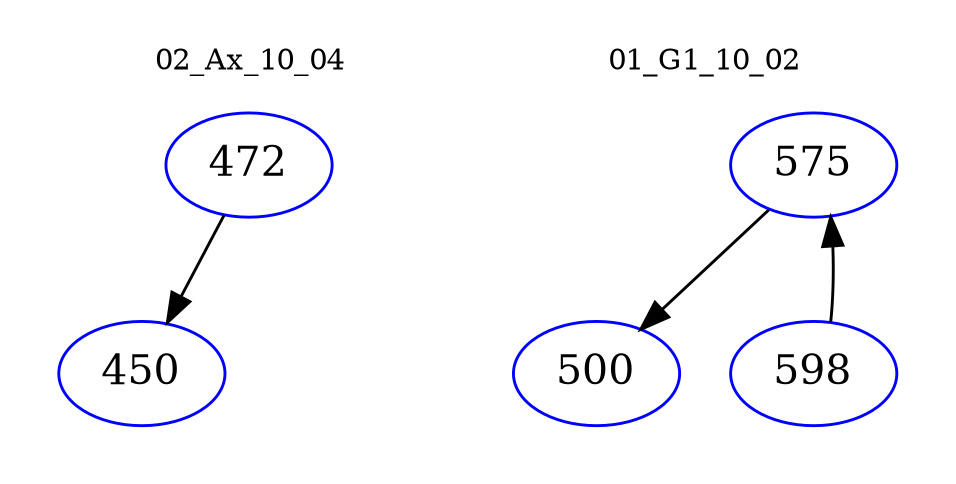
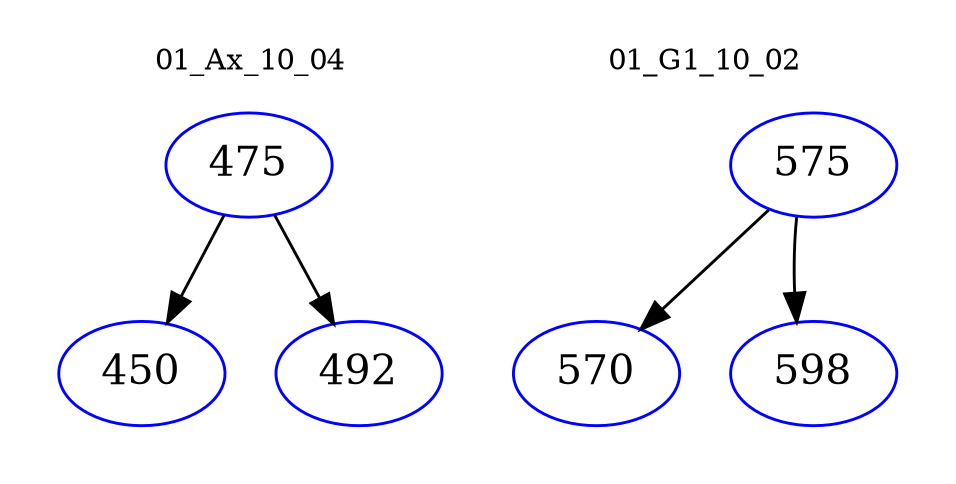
(250, 62) -> (250, 62)
(249, 165) -> (249, 165)
(833, 284) -> (794, 255)
none -> (359, 374)
(597, 374) -> (597, 374)
